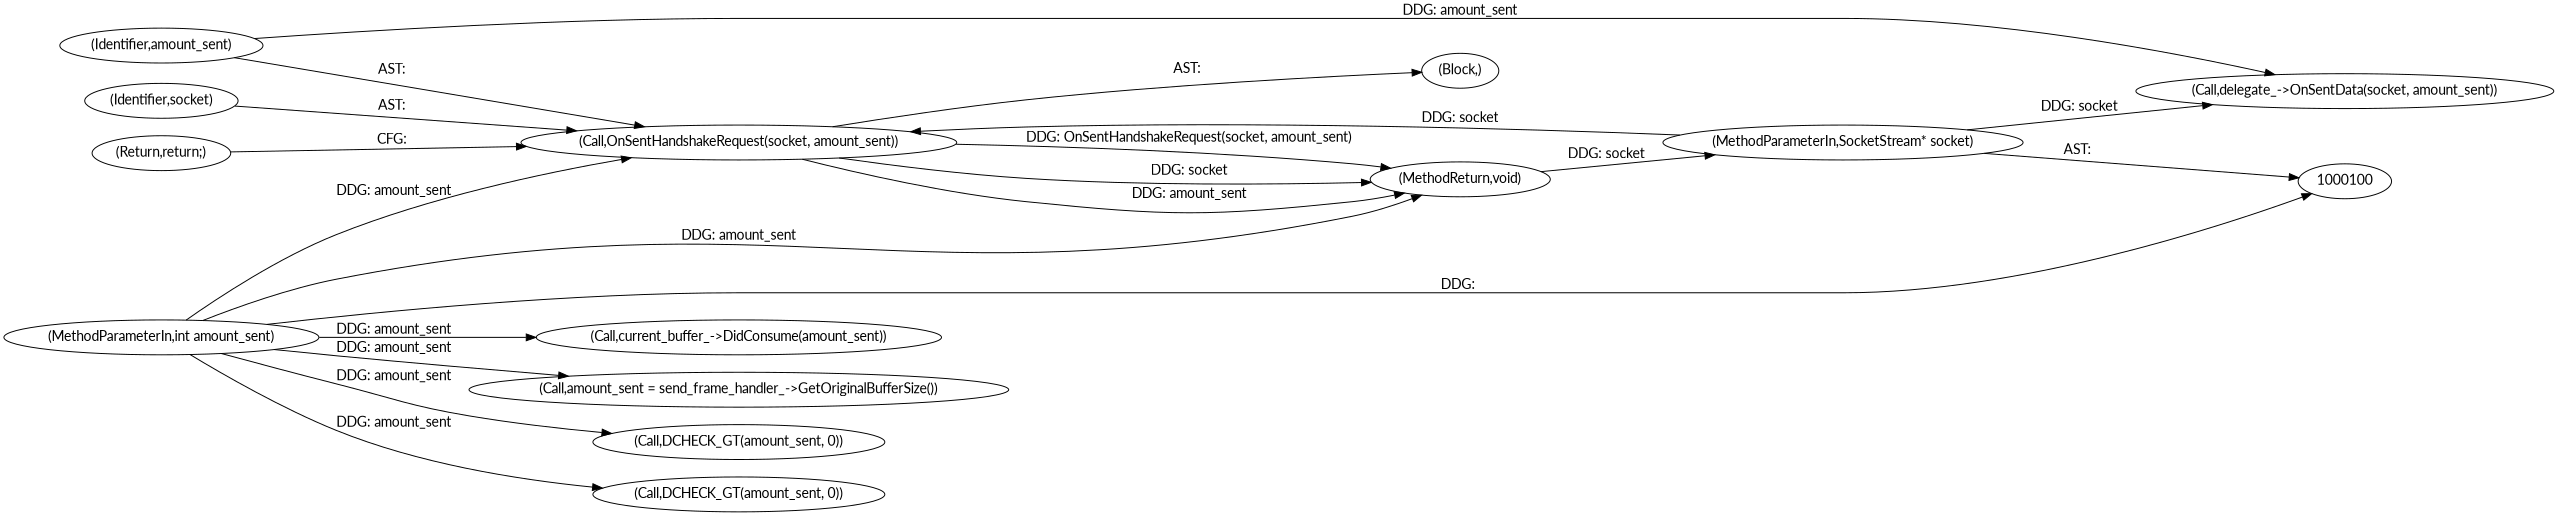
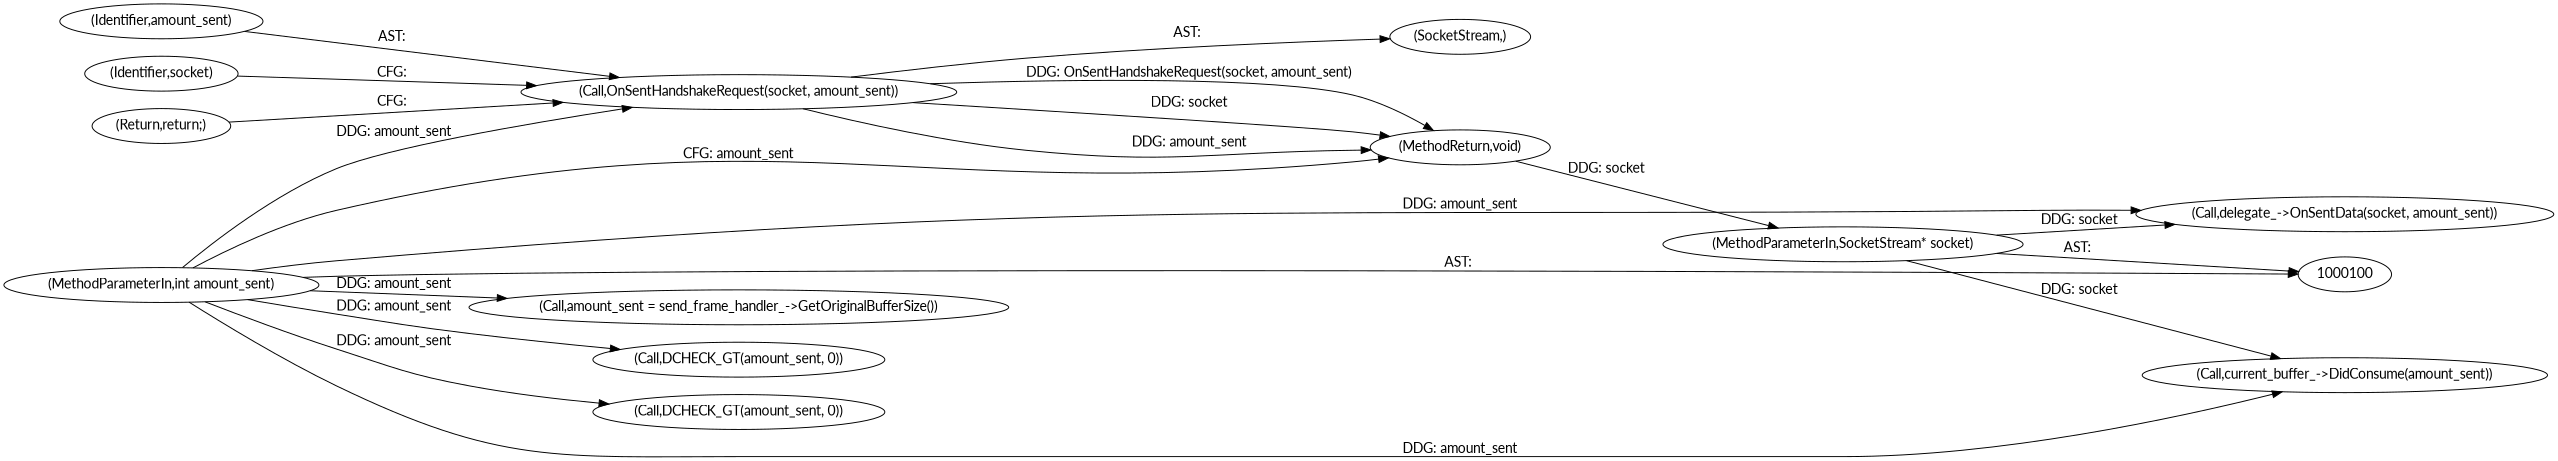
(1262, 18) -> (1191, 214)
(1460, 71) -> (1460, 37)
(394, 106) -> (394, 73)
(1300, 125) -> (2089, 308)
(739, 236) -> (739, 155)
(1460, 286) -> (1460, 263)
